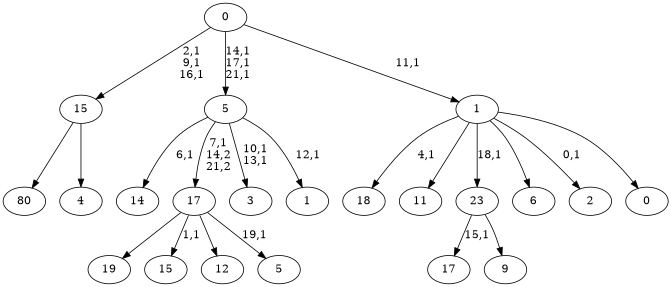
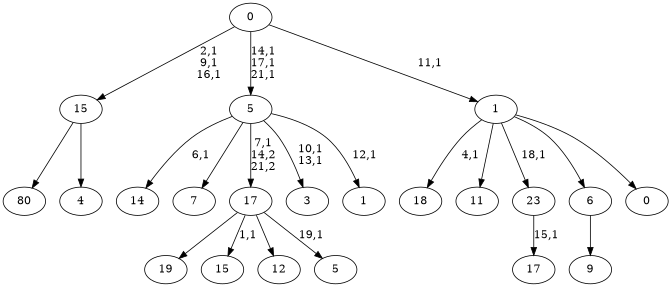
none -> (194, 201)
(590, 201) -> none
(493, 231) -> (590, 231)
